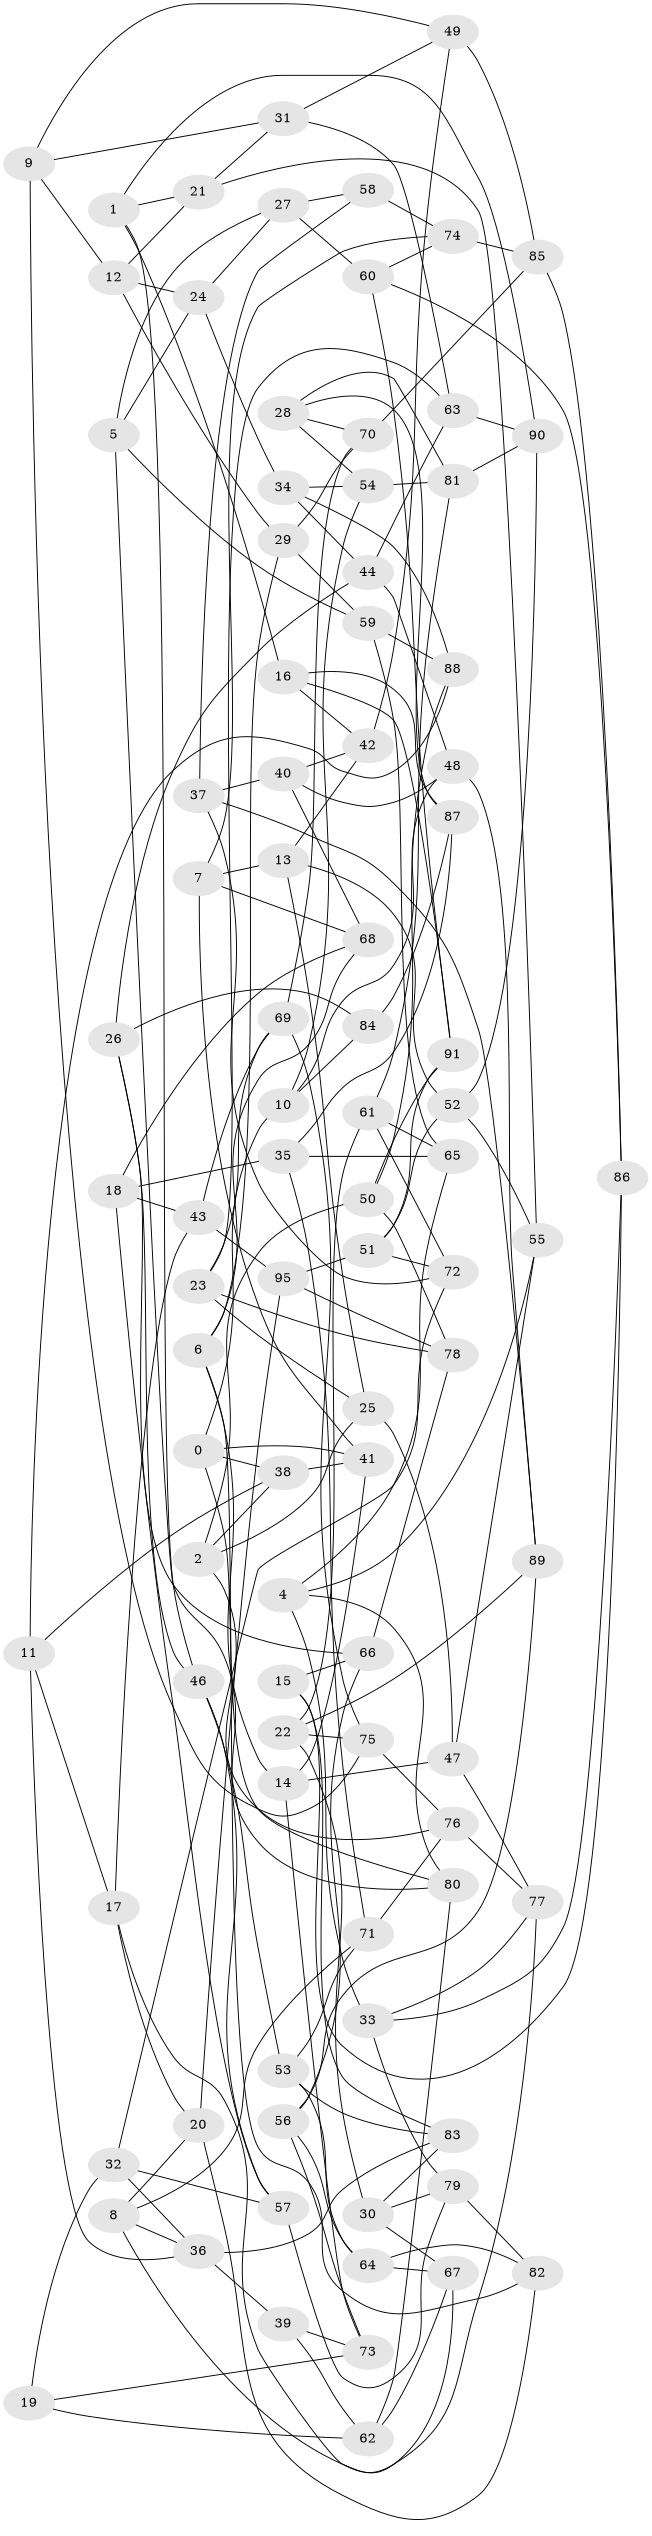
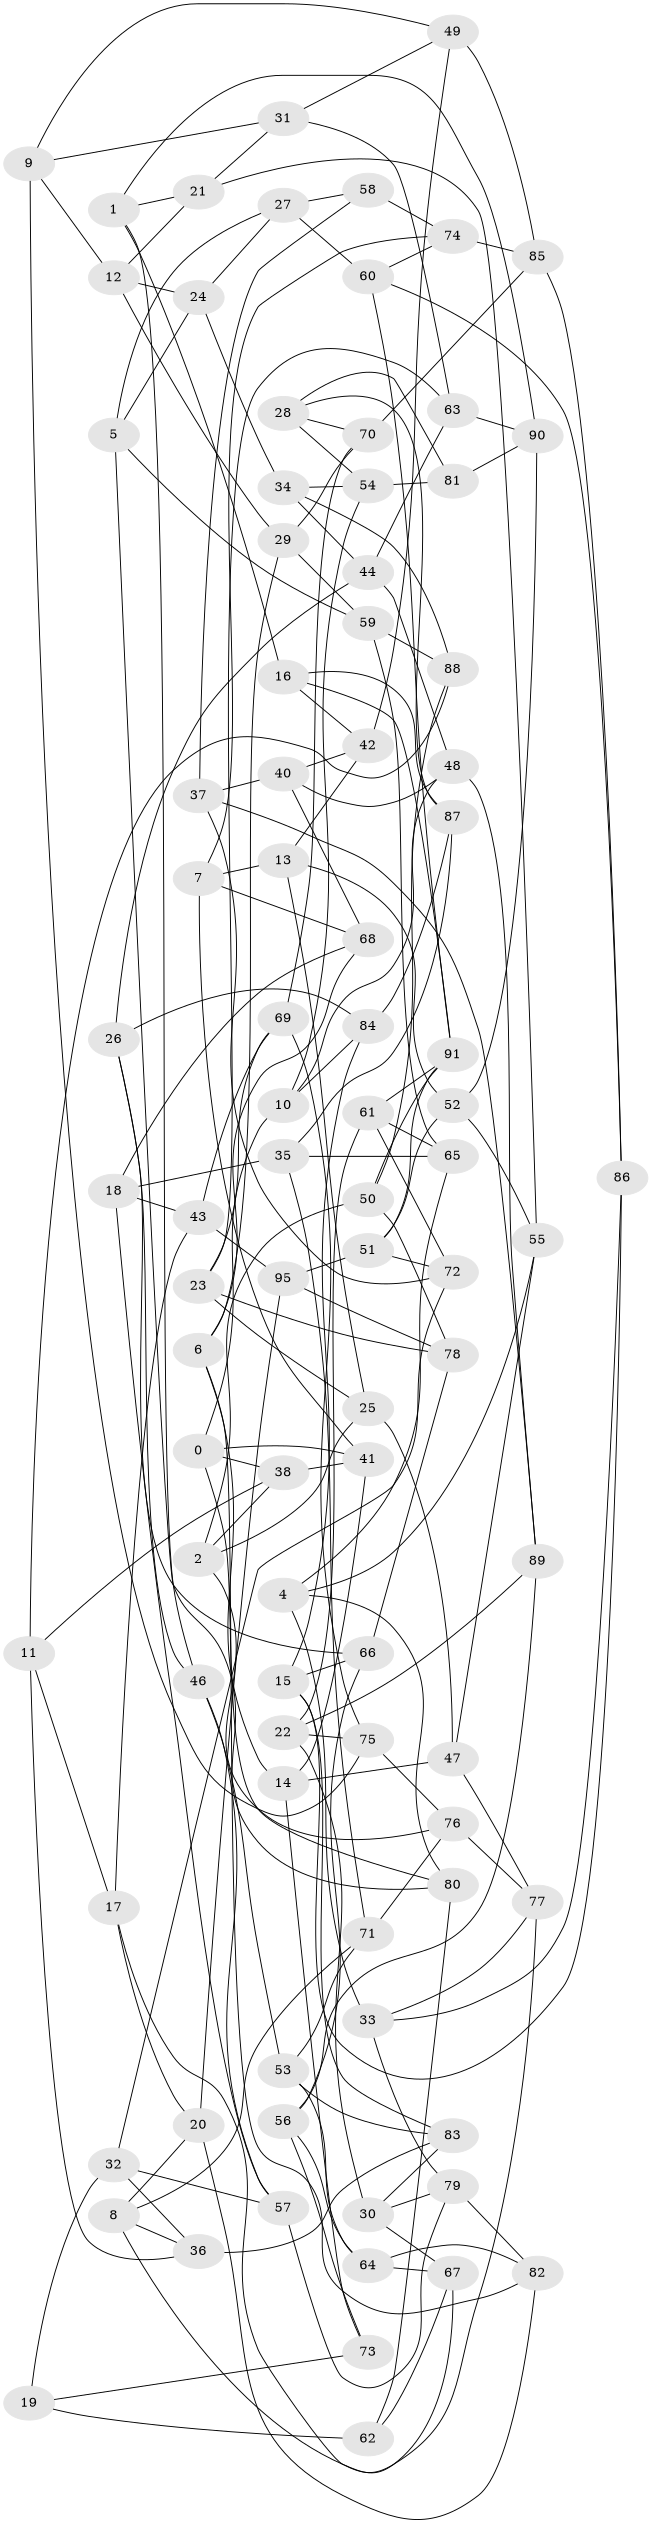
(426, 663) -> (411, 1084)
none -> (323, 1307)
(283, 2324) -> none
